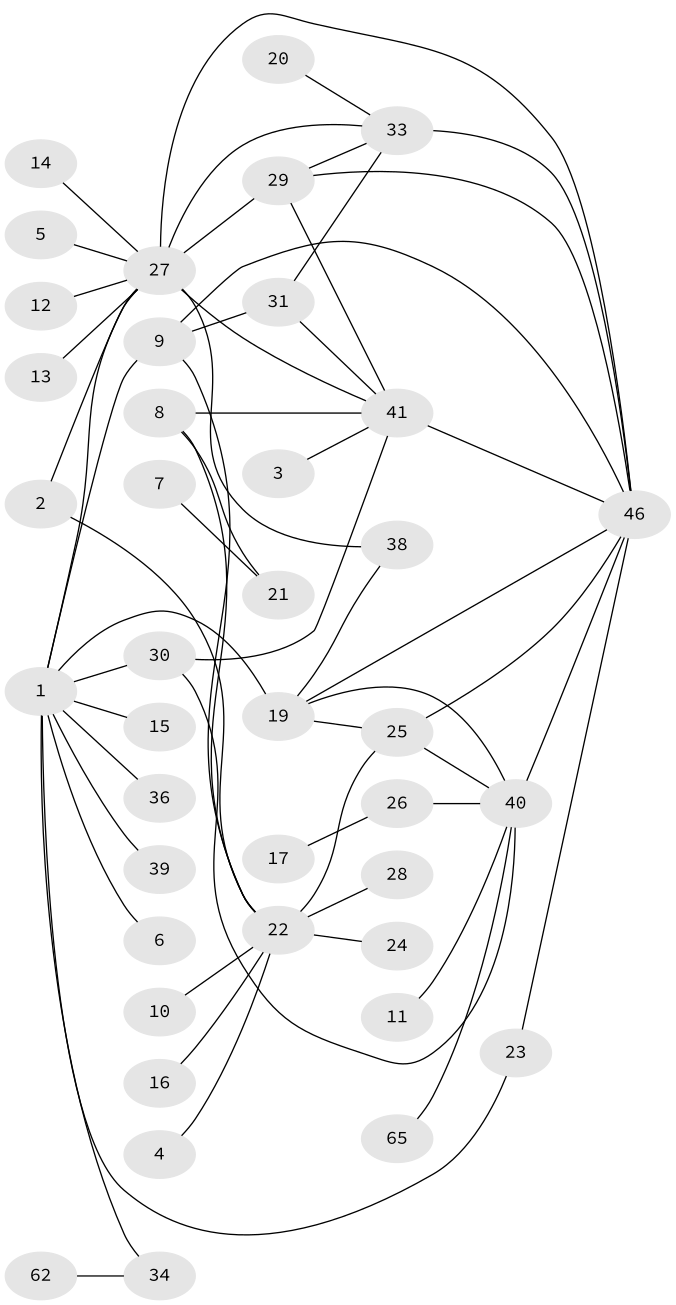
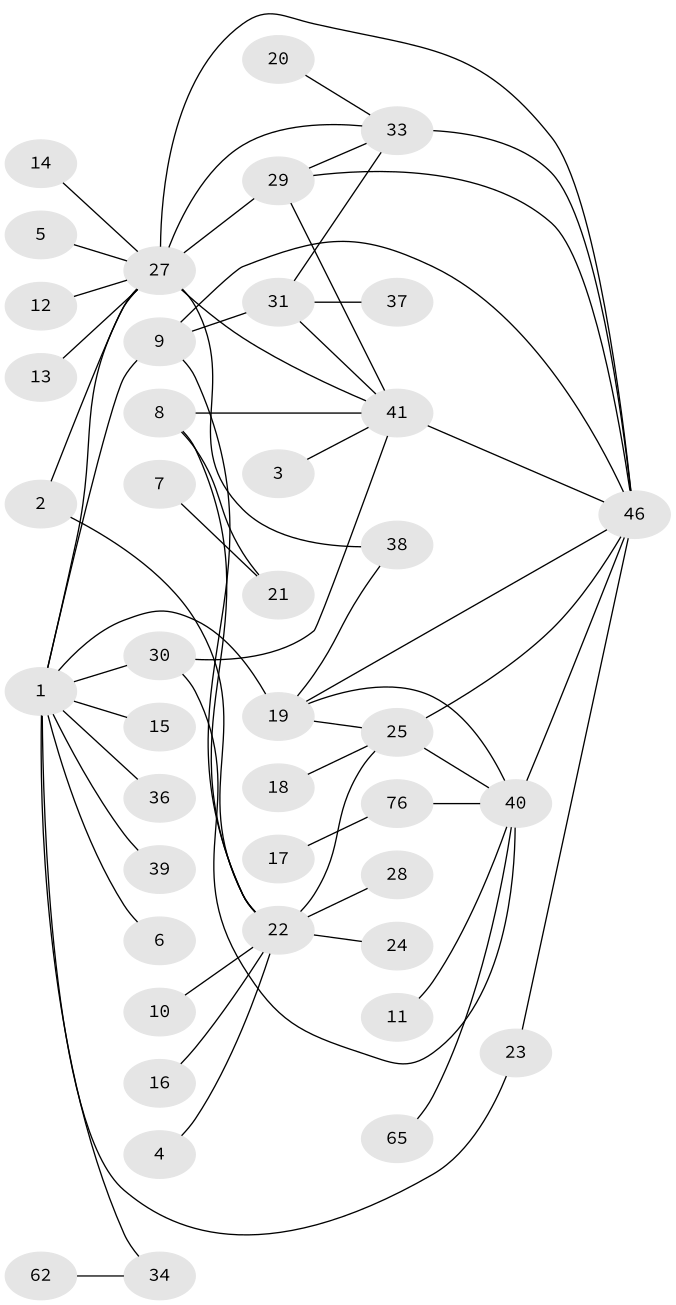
none -> (397, 302)
none -> (278, 788)
(397, 804) -> (397, 804)
